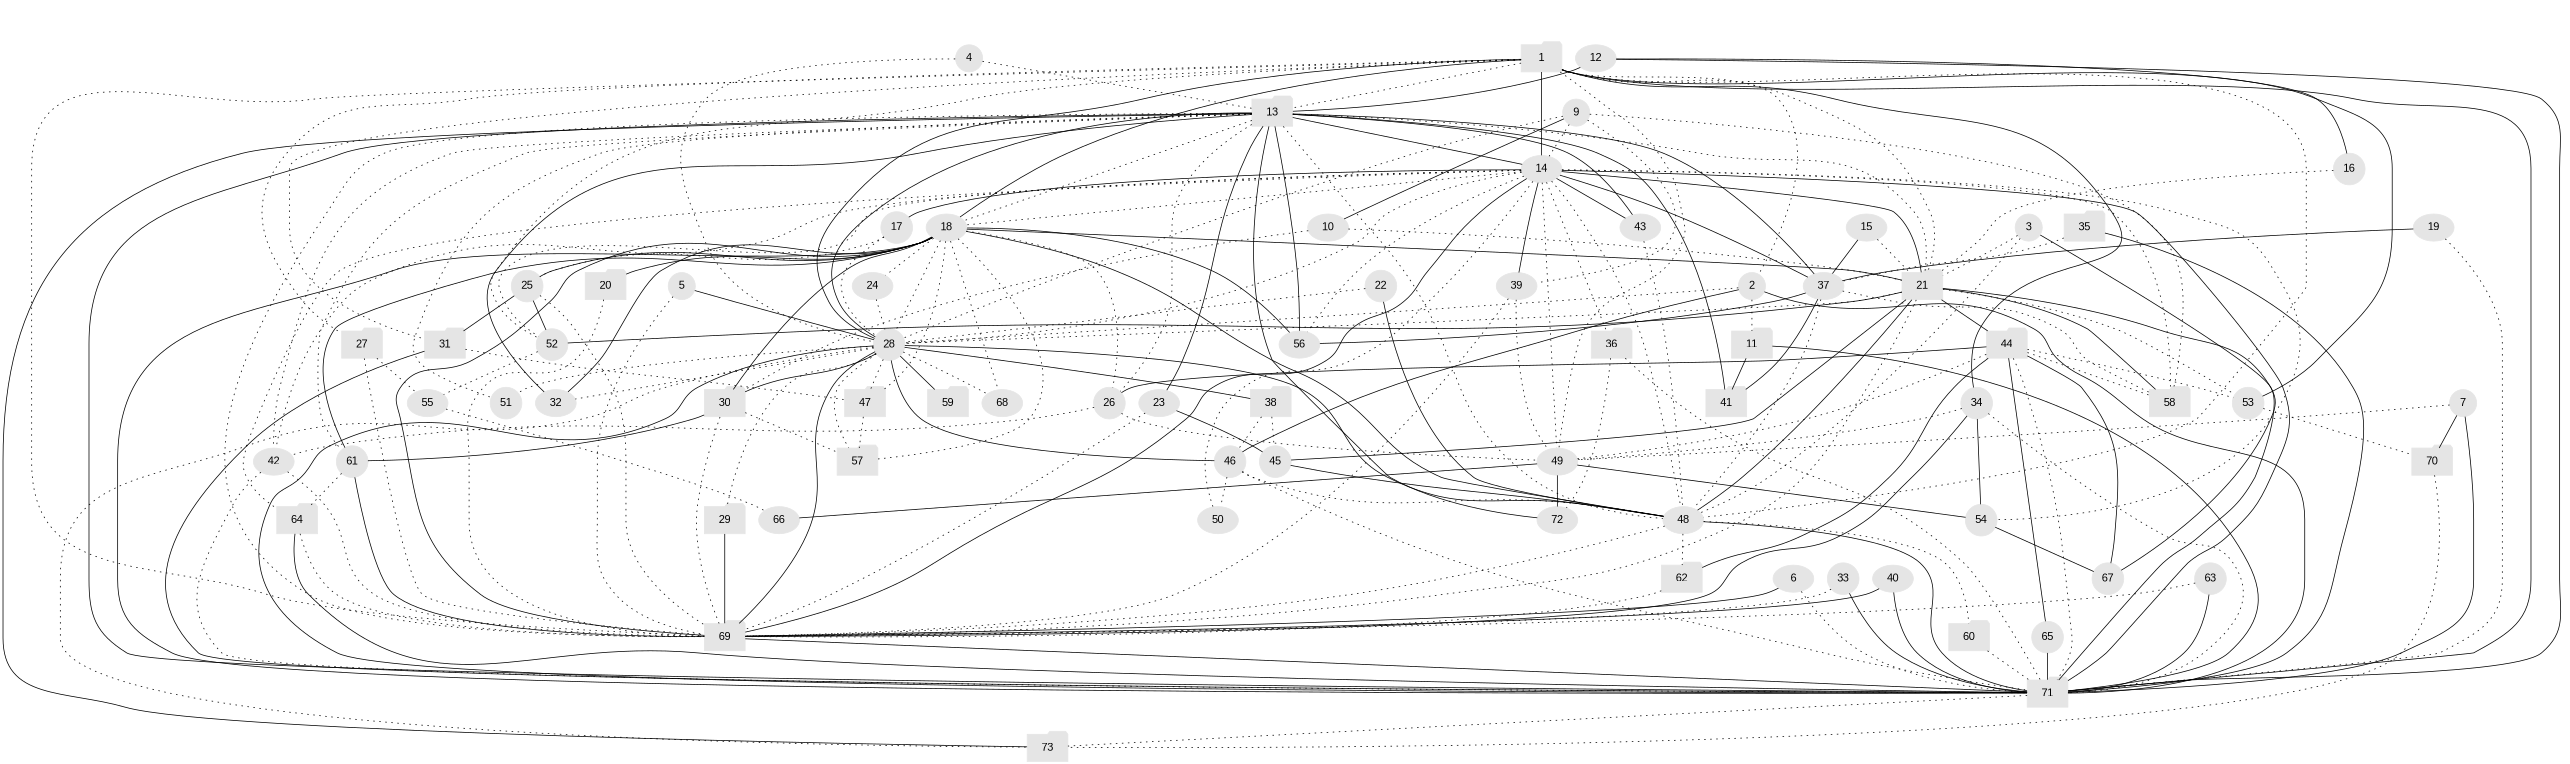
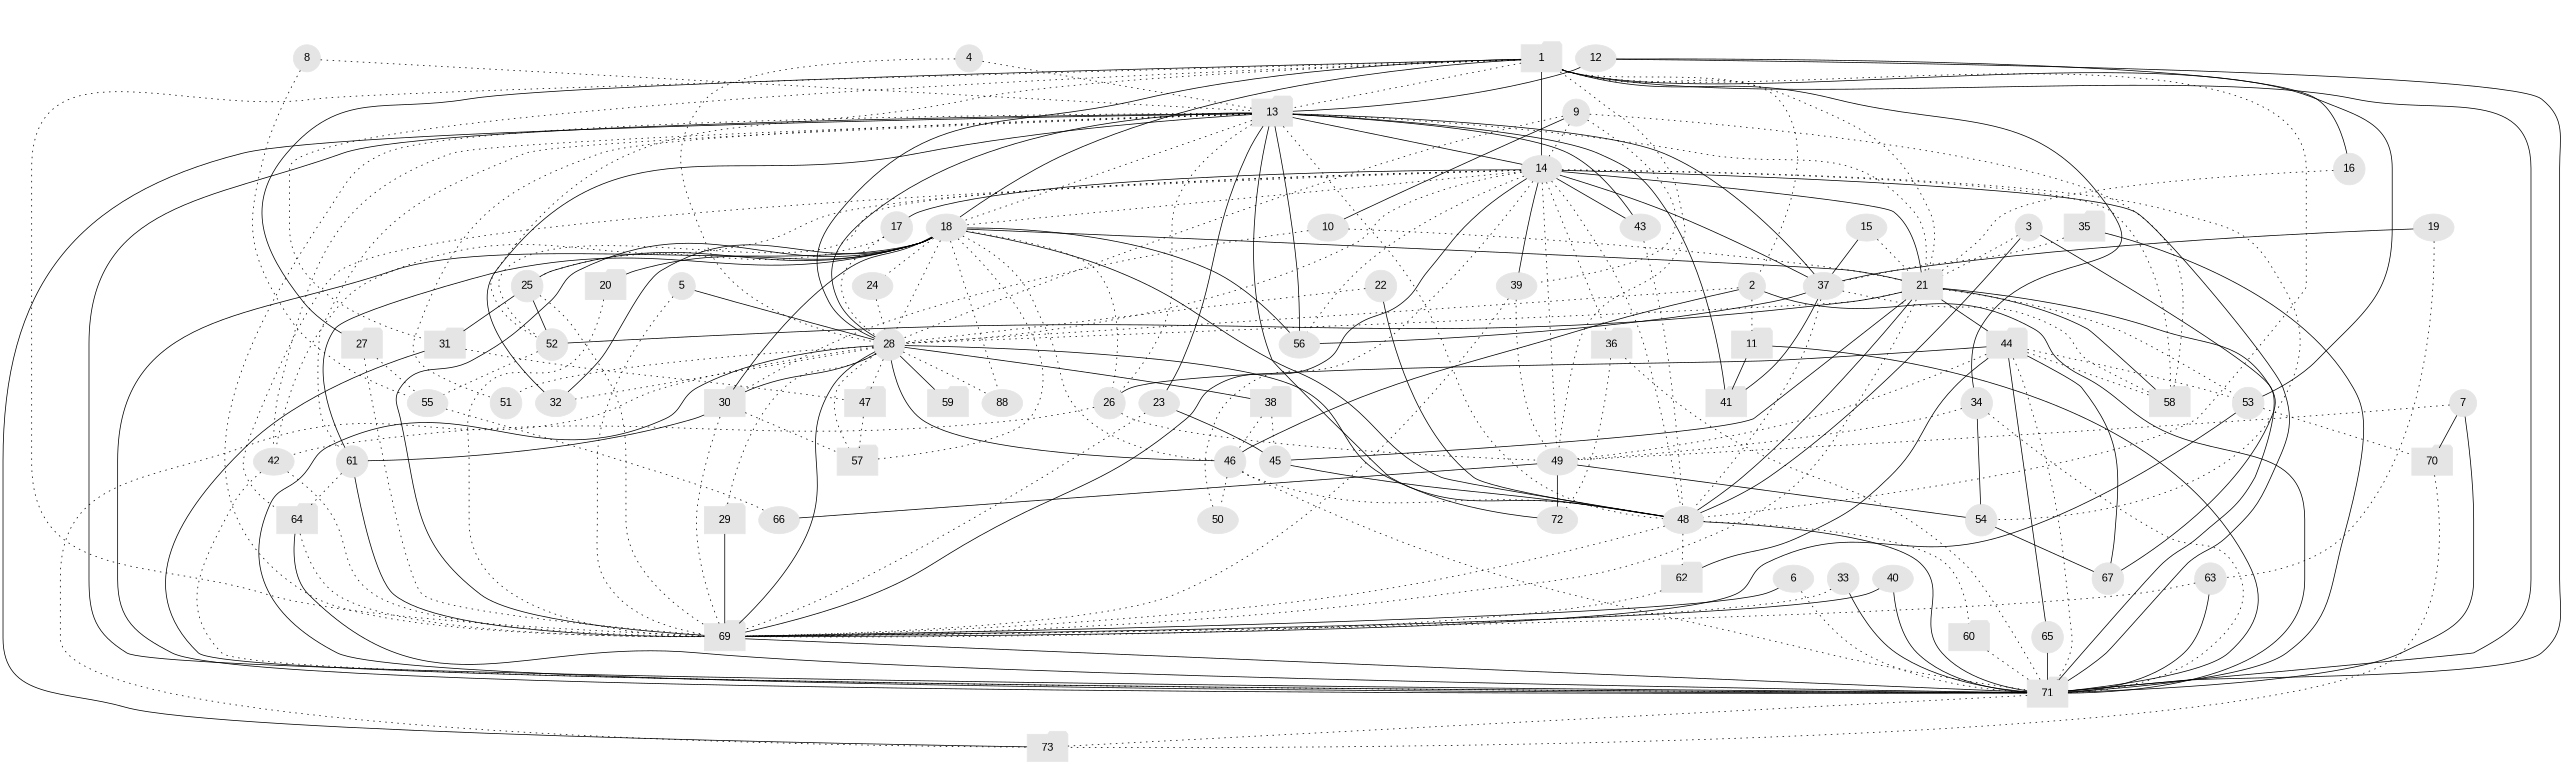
none -> (307, 58)
(496, 96) -> (496, 96)
(929, 322) -> (1062, 380)
(1873, 392) -> (1873, 392)
(1002, 403) -> (1002, 403)
(1711, 593) -> (1744, 589)
(2478, 631) -> (2396, 458)
